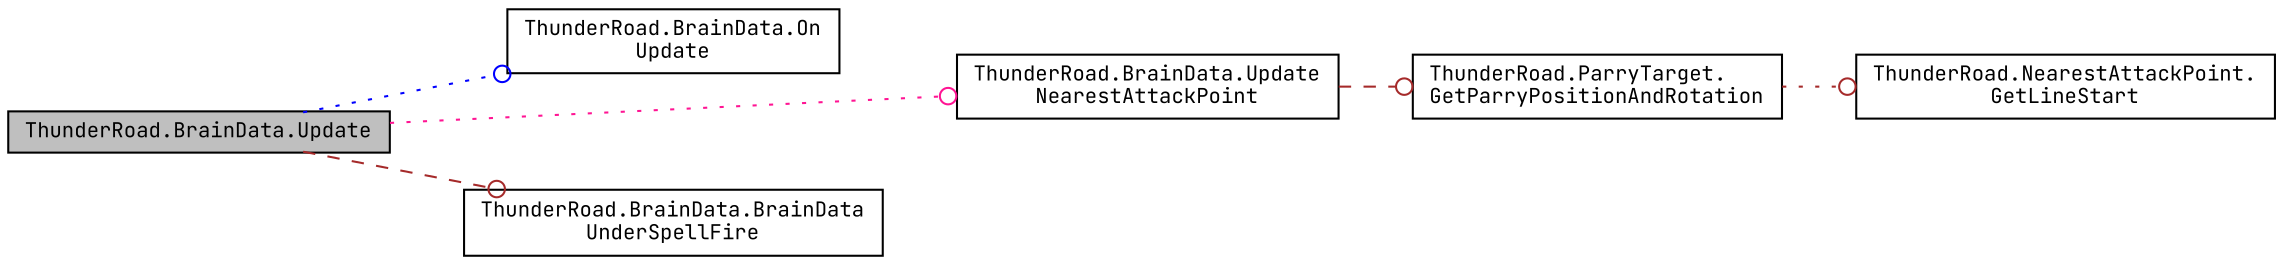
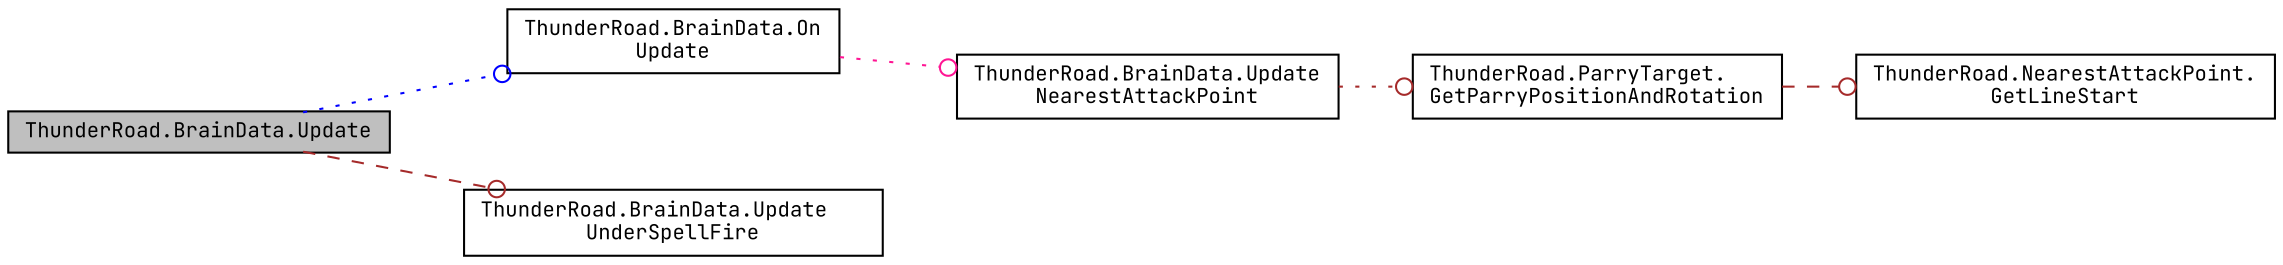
(1367, 87) -> (1367, 87)
(1811, 87) -> (1811, 87)
(665, 110) -> (890, 62)
(673, 223) -> (673, 223)
